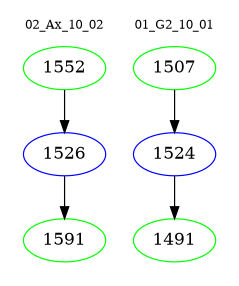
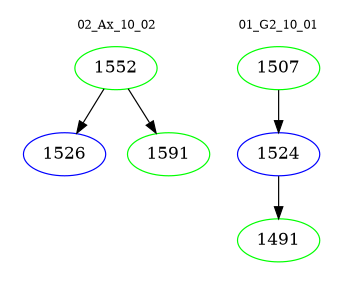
(65, 191) -> (139, 106)
